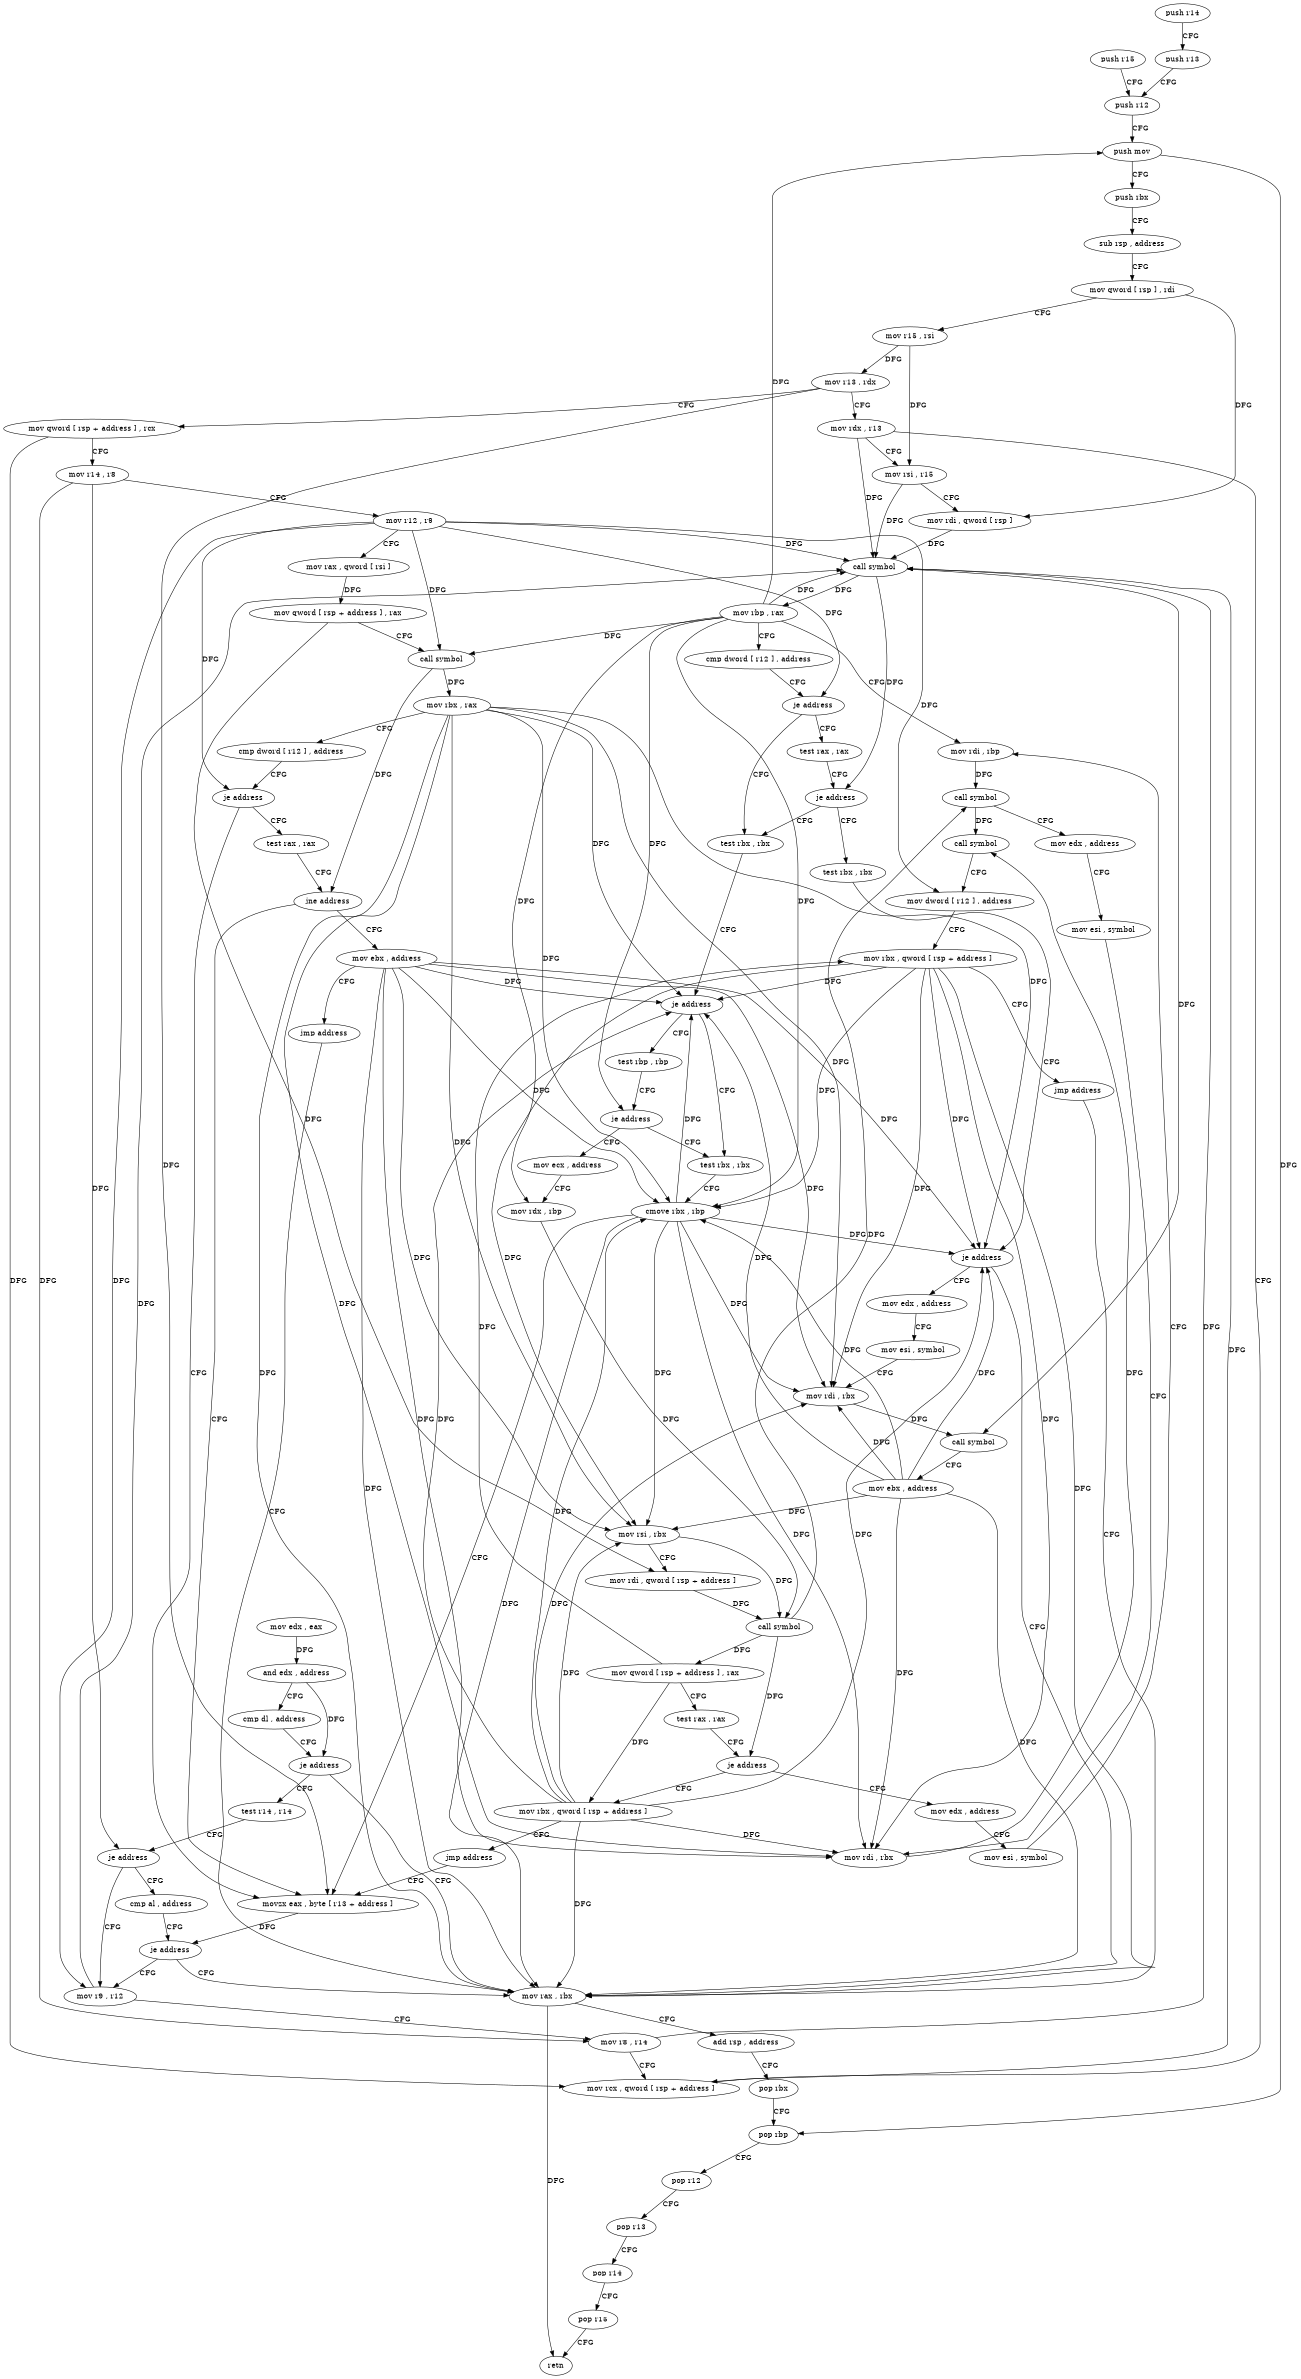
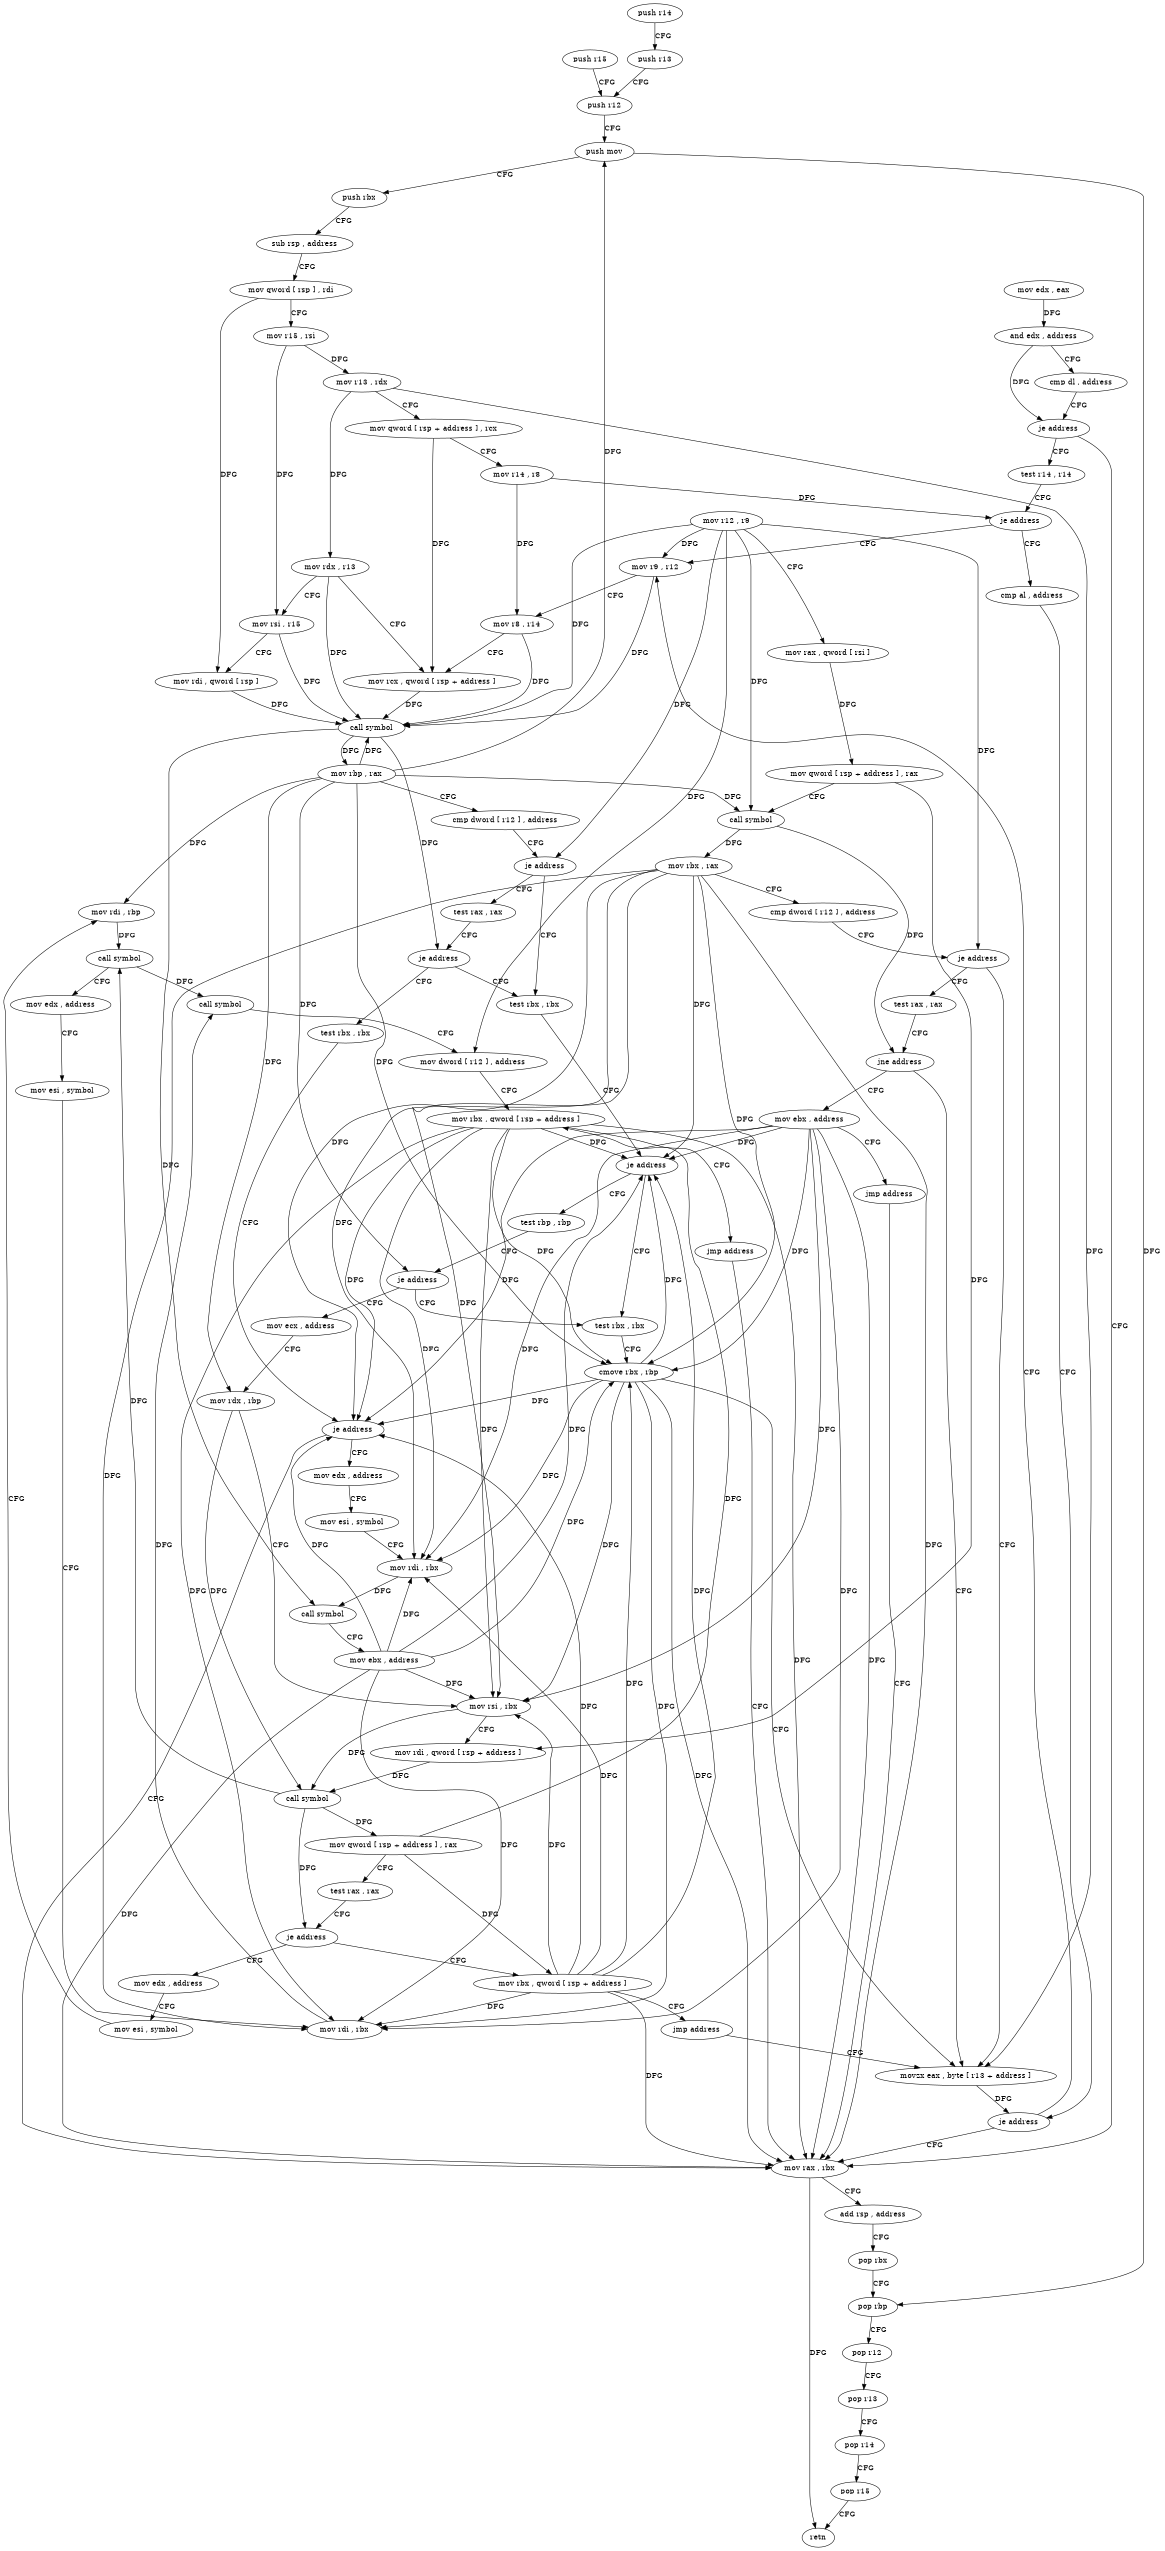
(863, 406) -> (339, 475)
(248, 498) -> none
(877, 683) -> (198, 843)
none -> (275, 1629)
